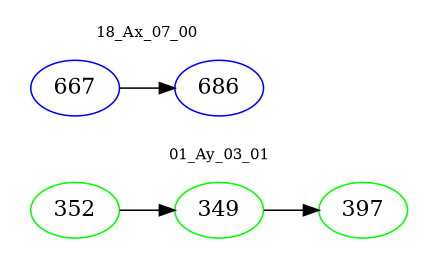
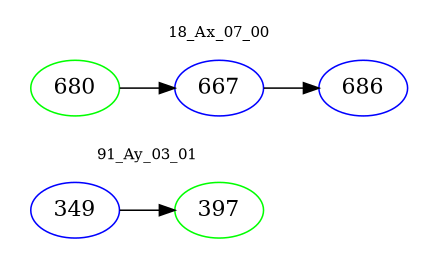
none -> (75, 88)
(219, 155) -> (147, 155)
(75, 210) -> none
(219, 210) -> (75, 210)
